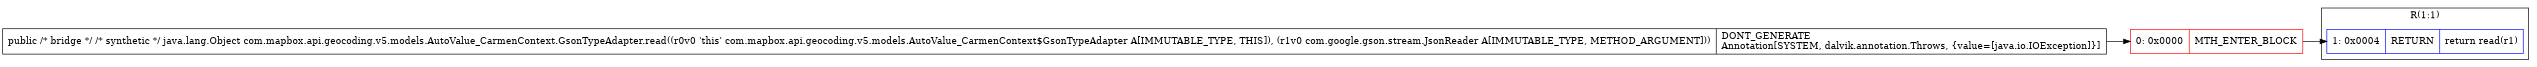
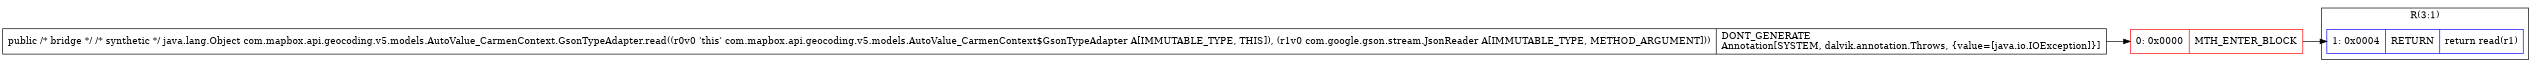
(2425, 16) -> (2425, 16)
